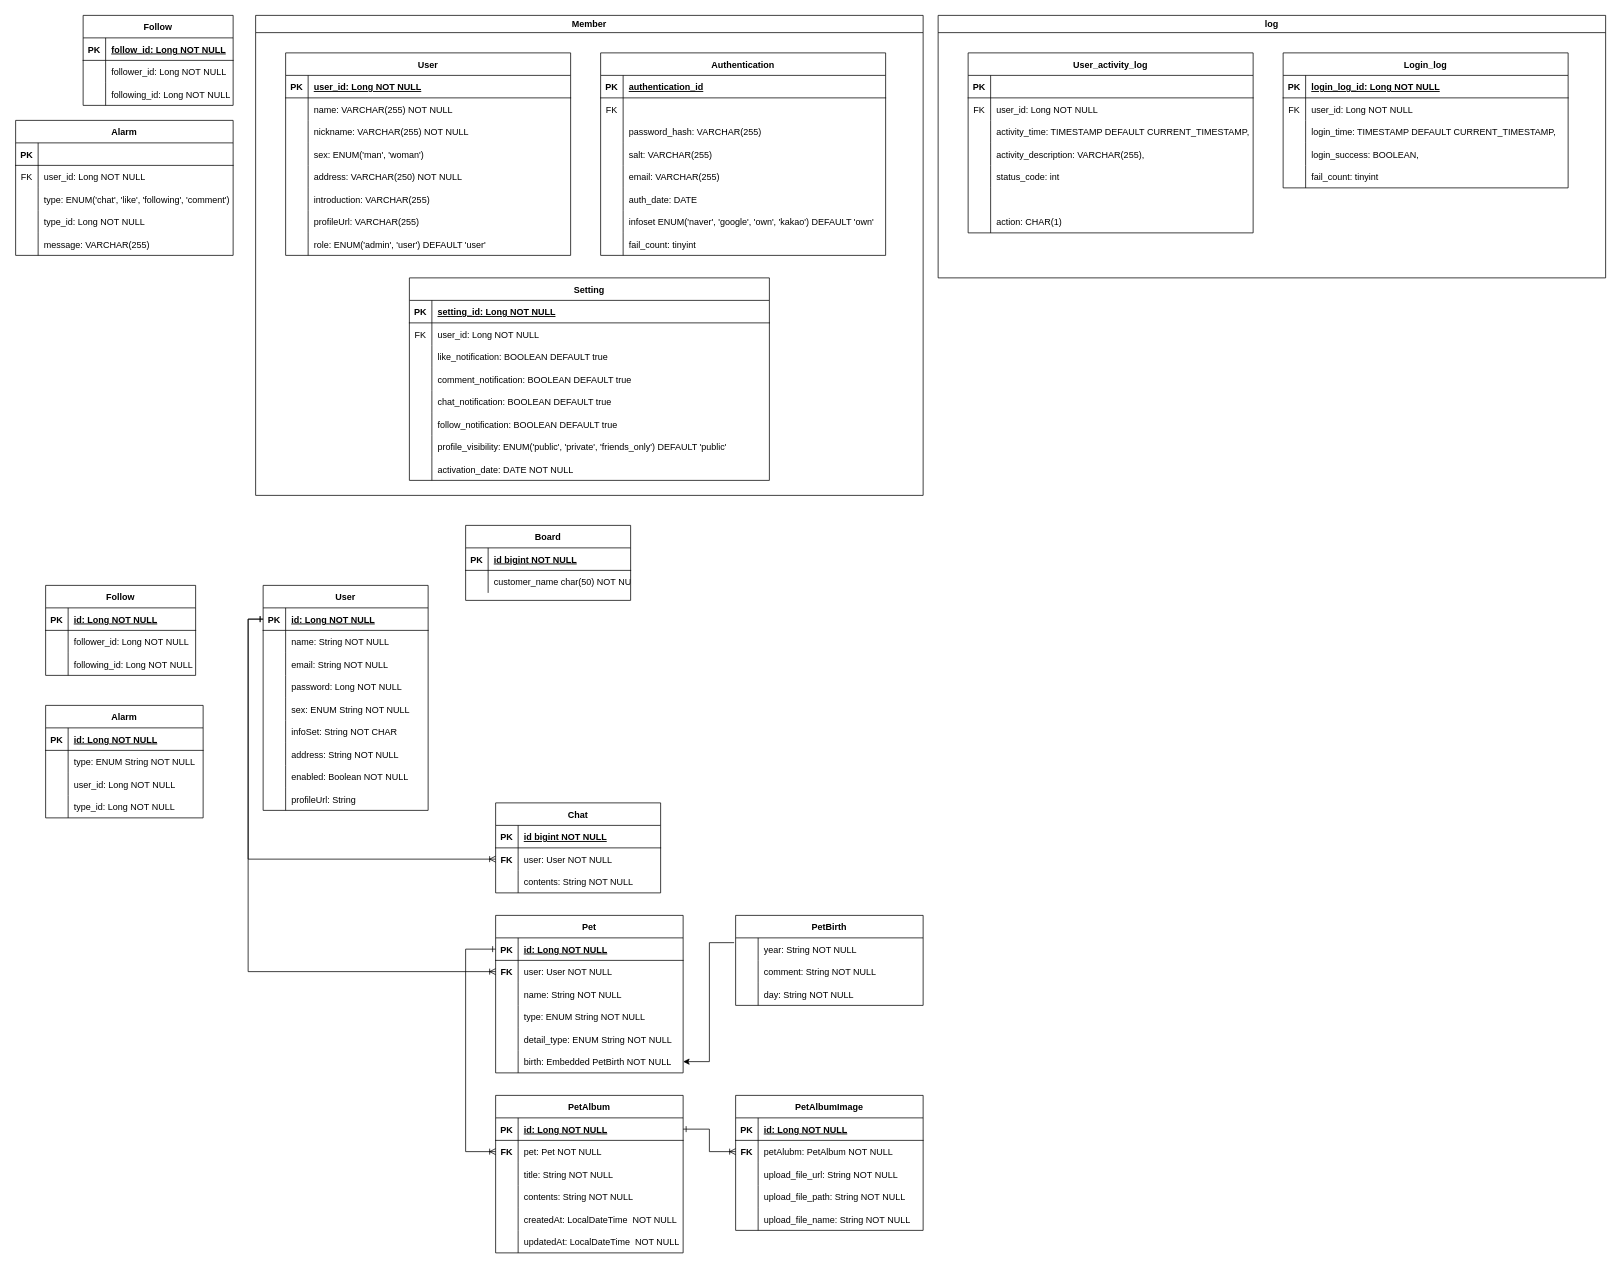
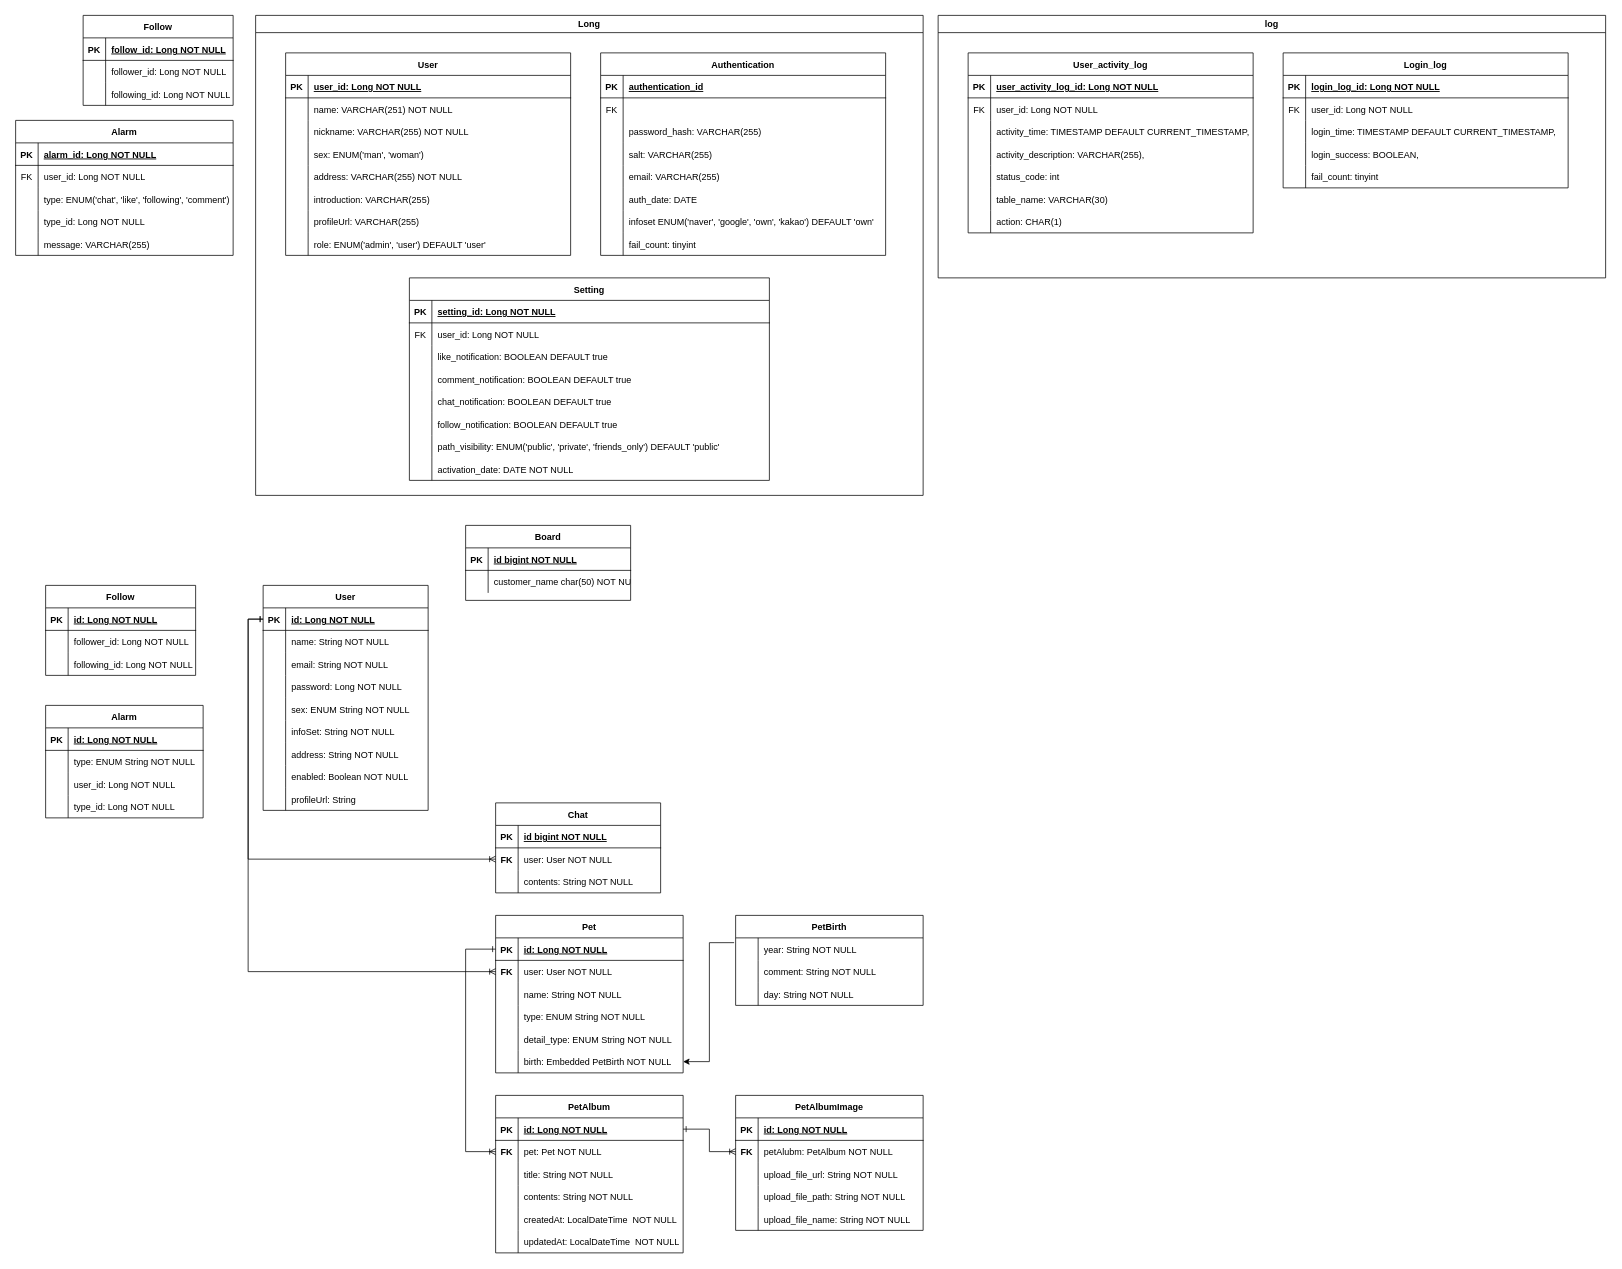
(589, 24) -> (589, 24)
none -> (1122, 87)
(378, 110) -> (378, 110)
none -> (135, 154)
(386, 177) -> (386, 177)
none -> (1122, 199)
(599, 447) -> (593, 447)
(344, 732) -> (344, 732)
